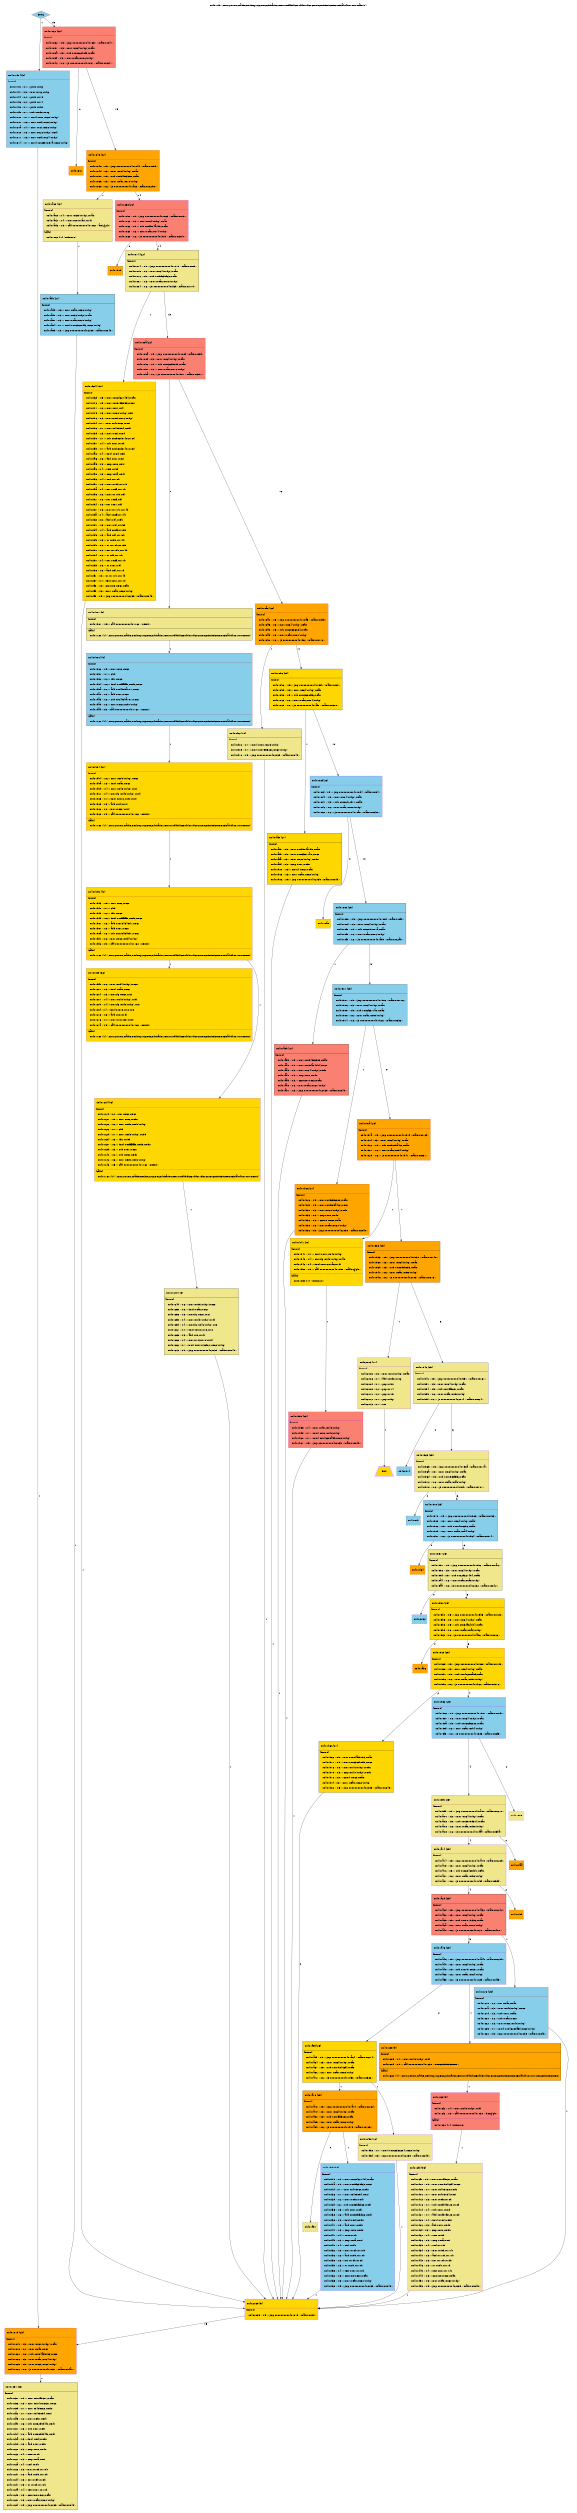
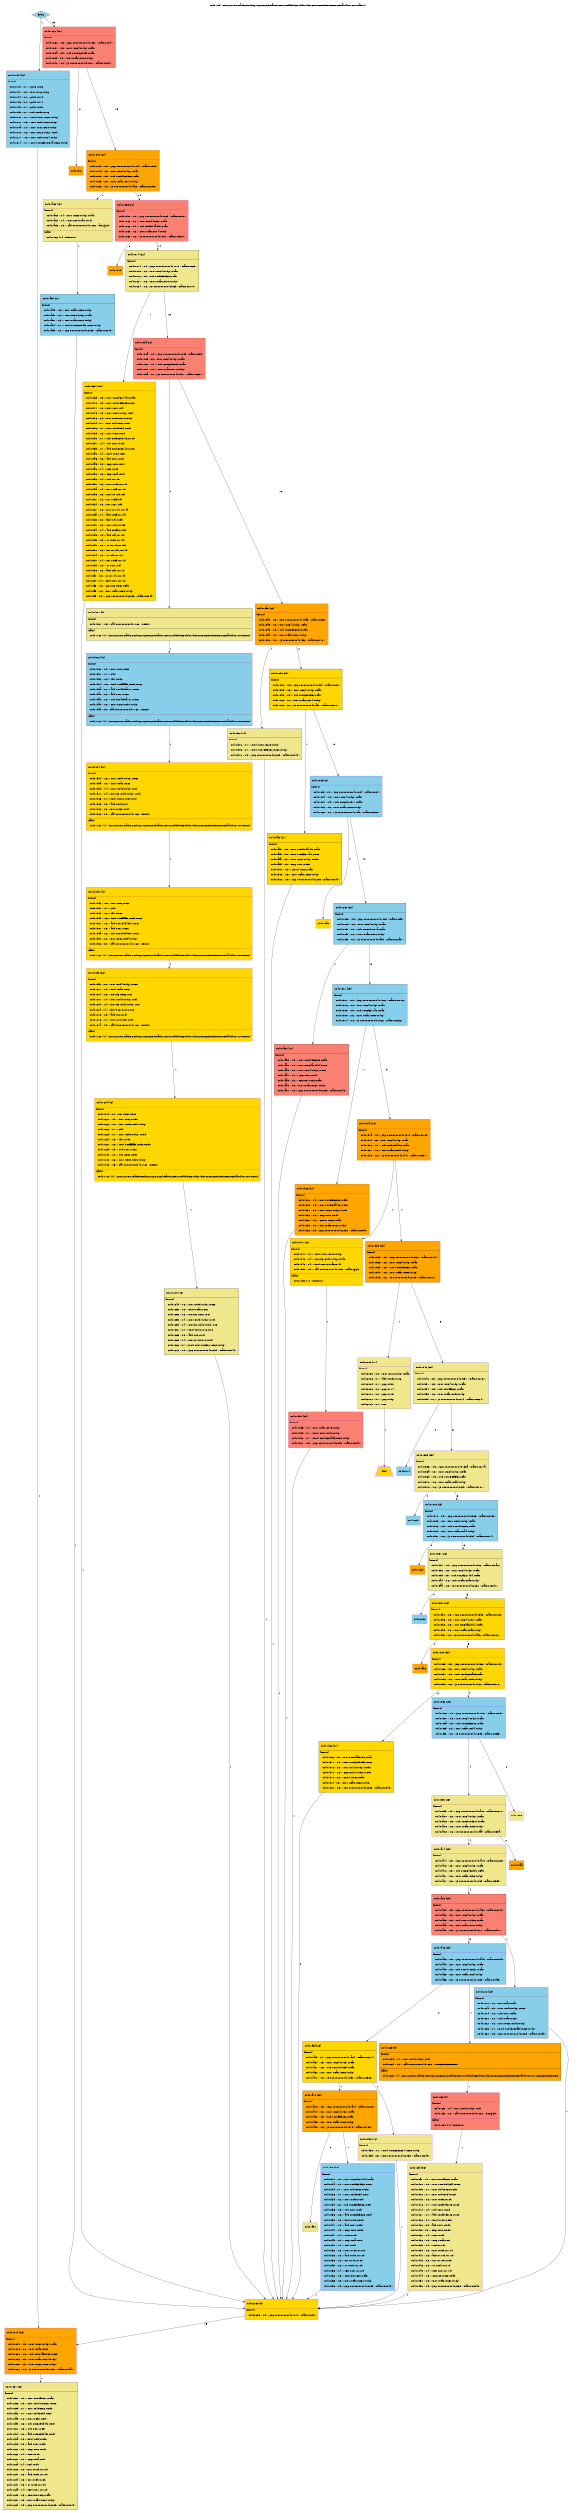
(256, 1032) -> (173, 1069)
(516, 1915) -> none
